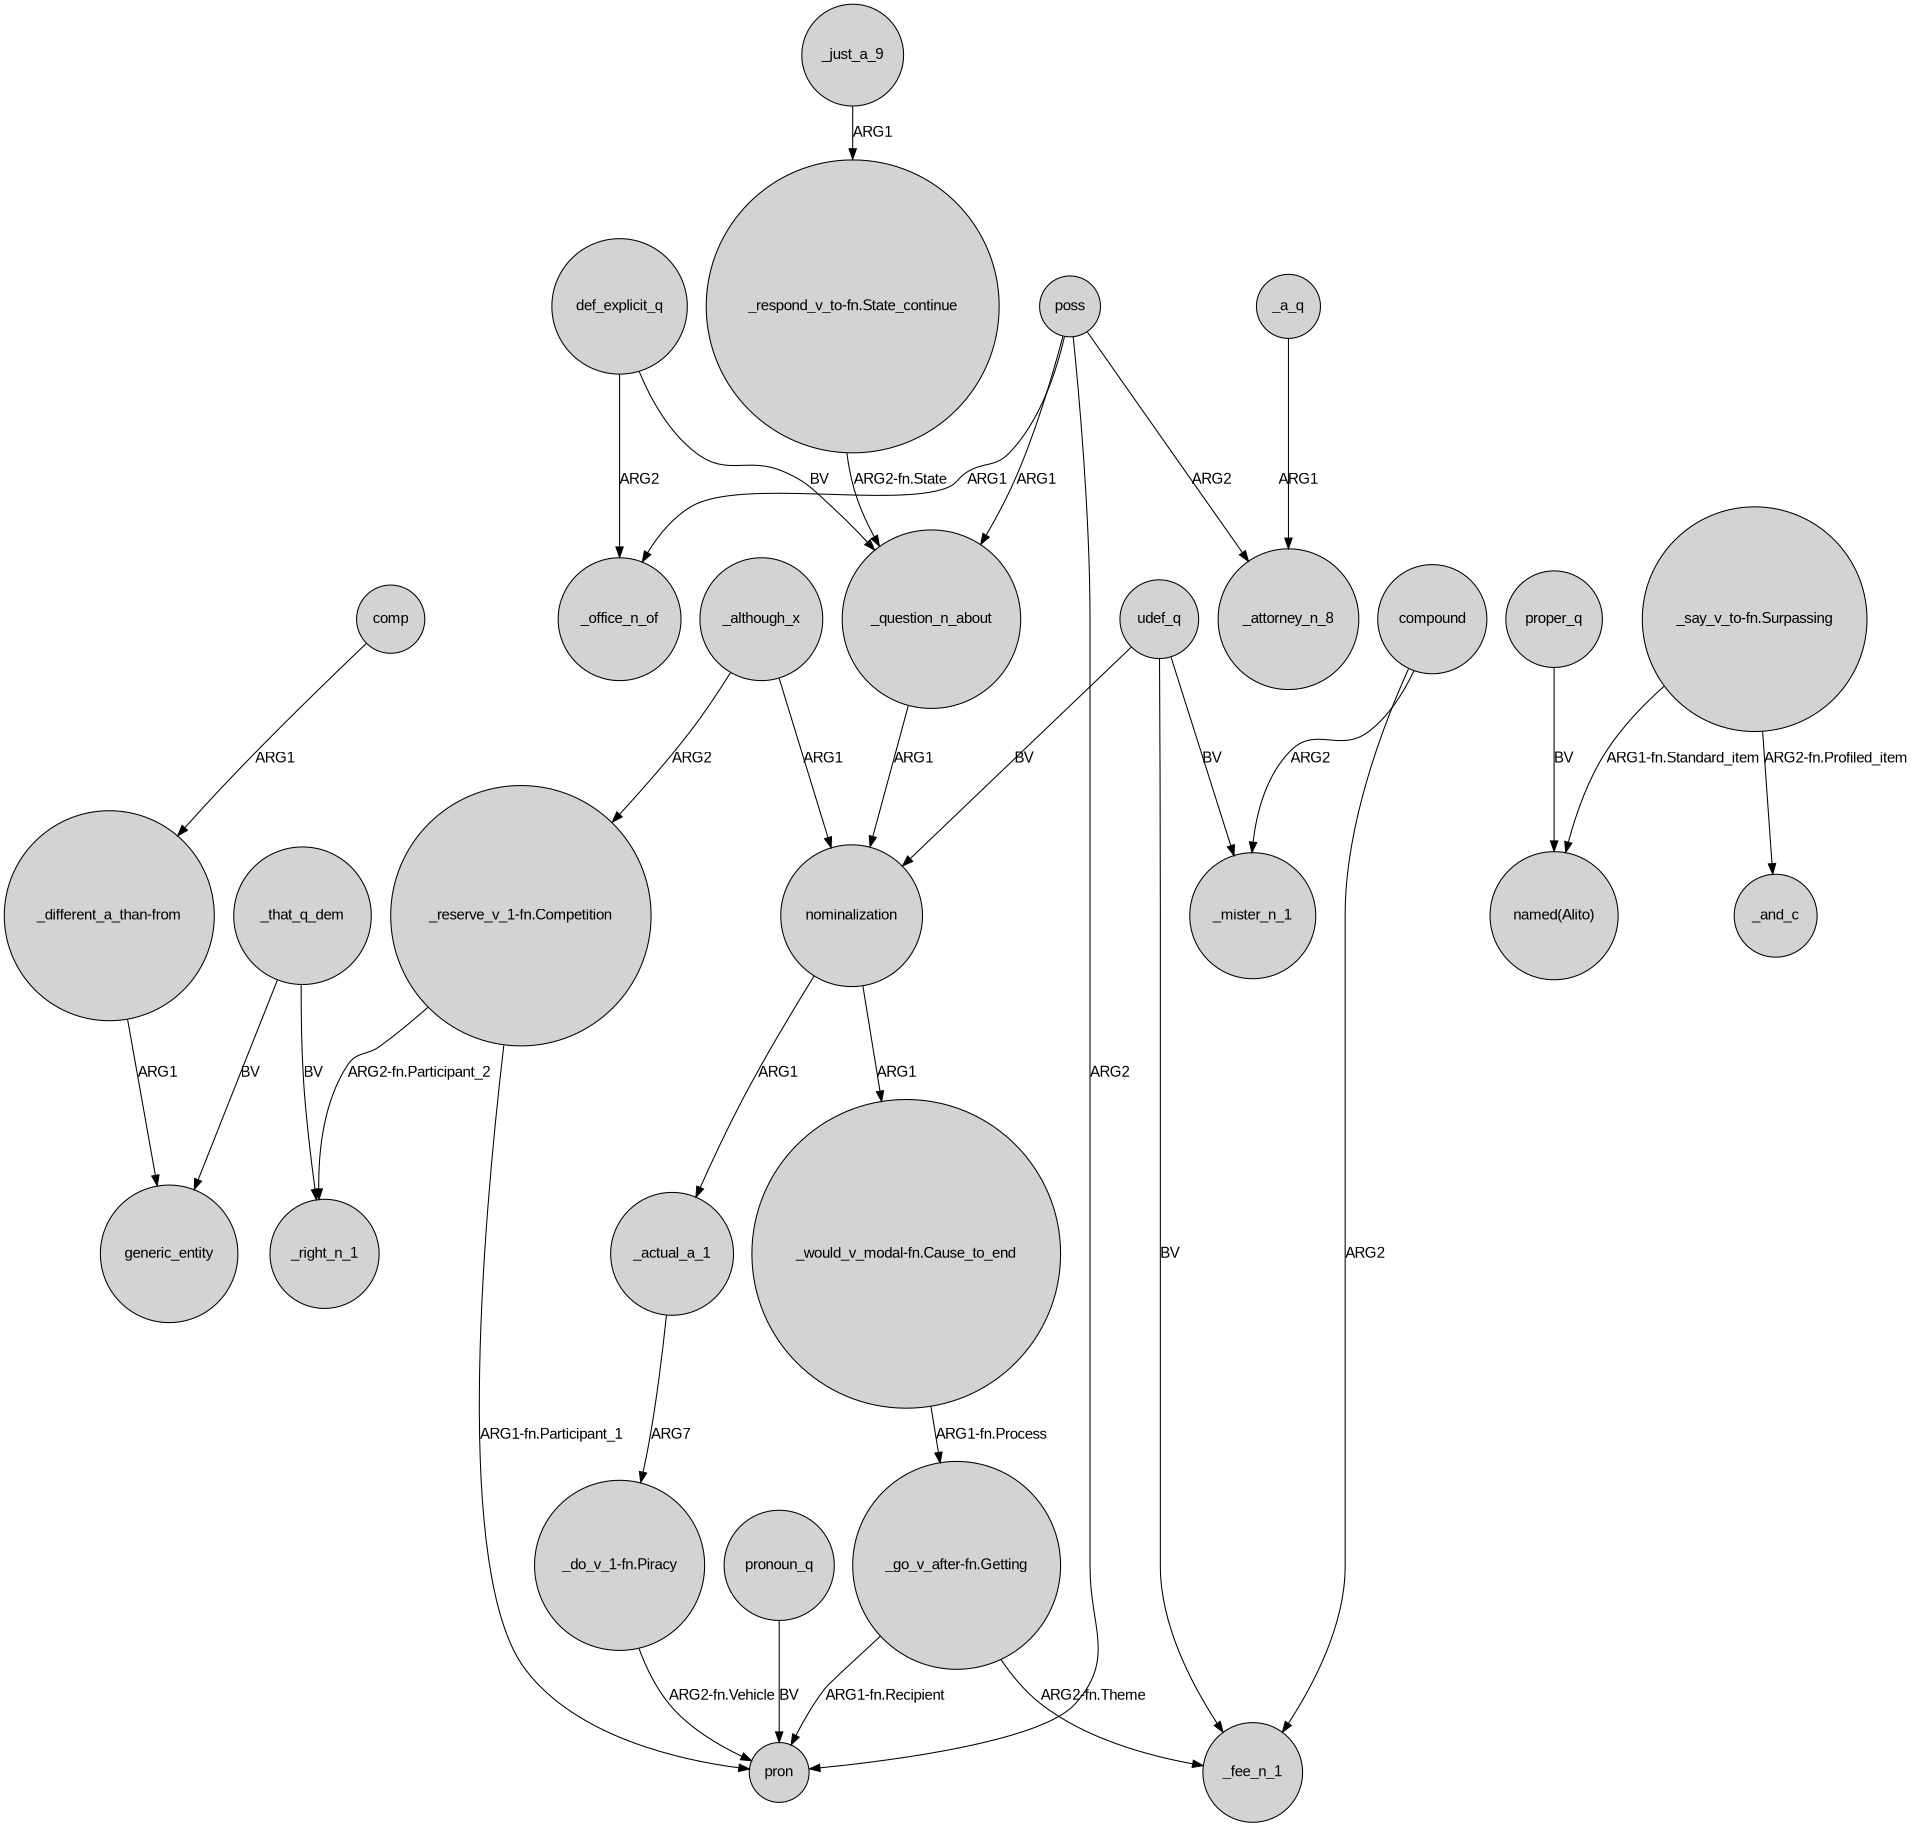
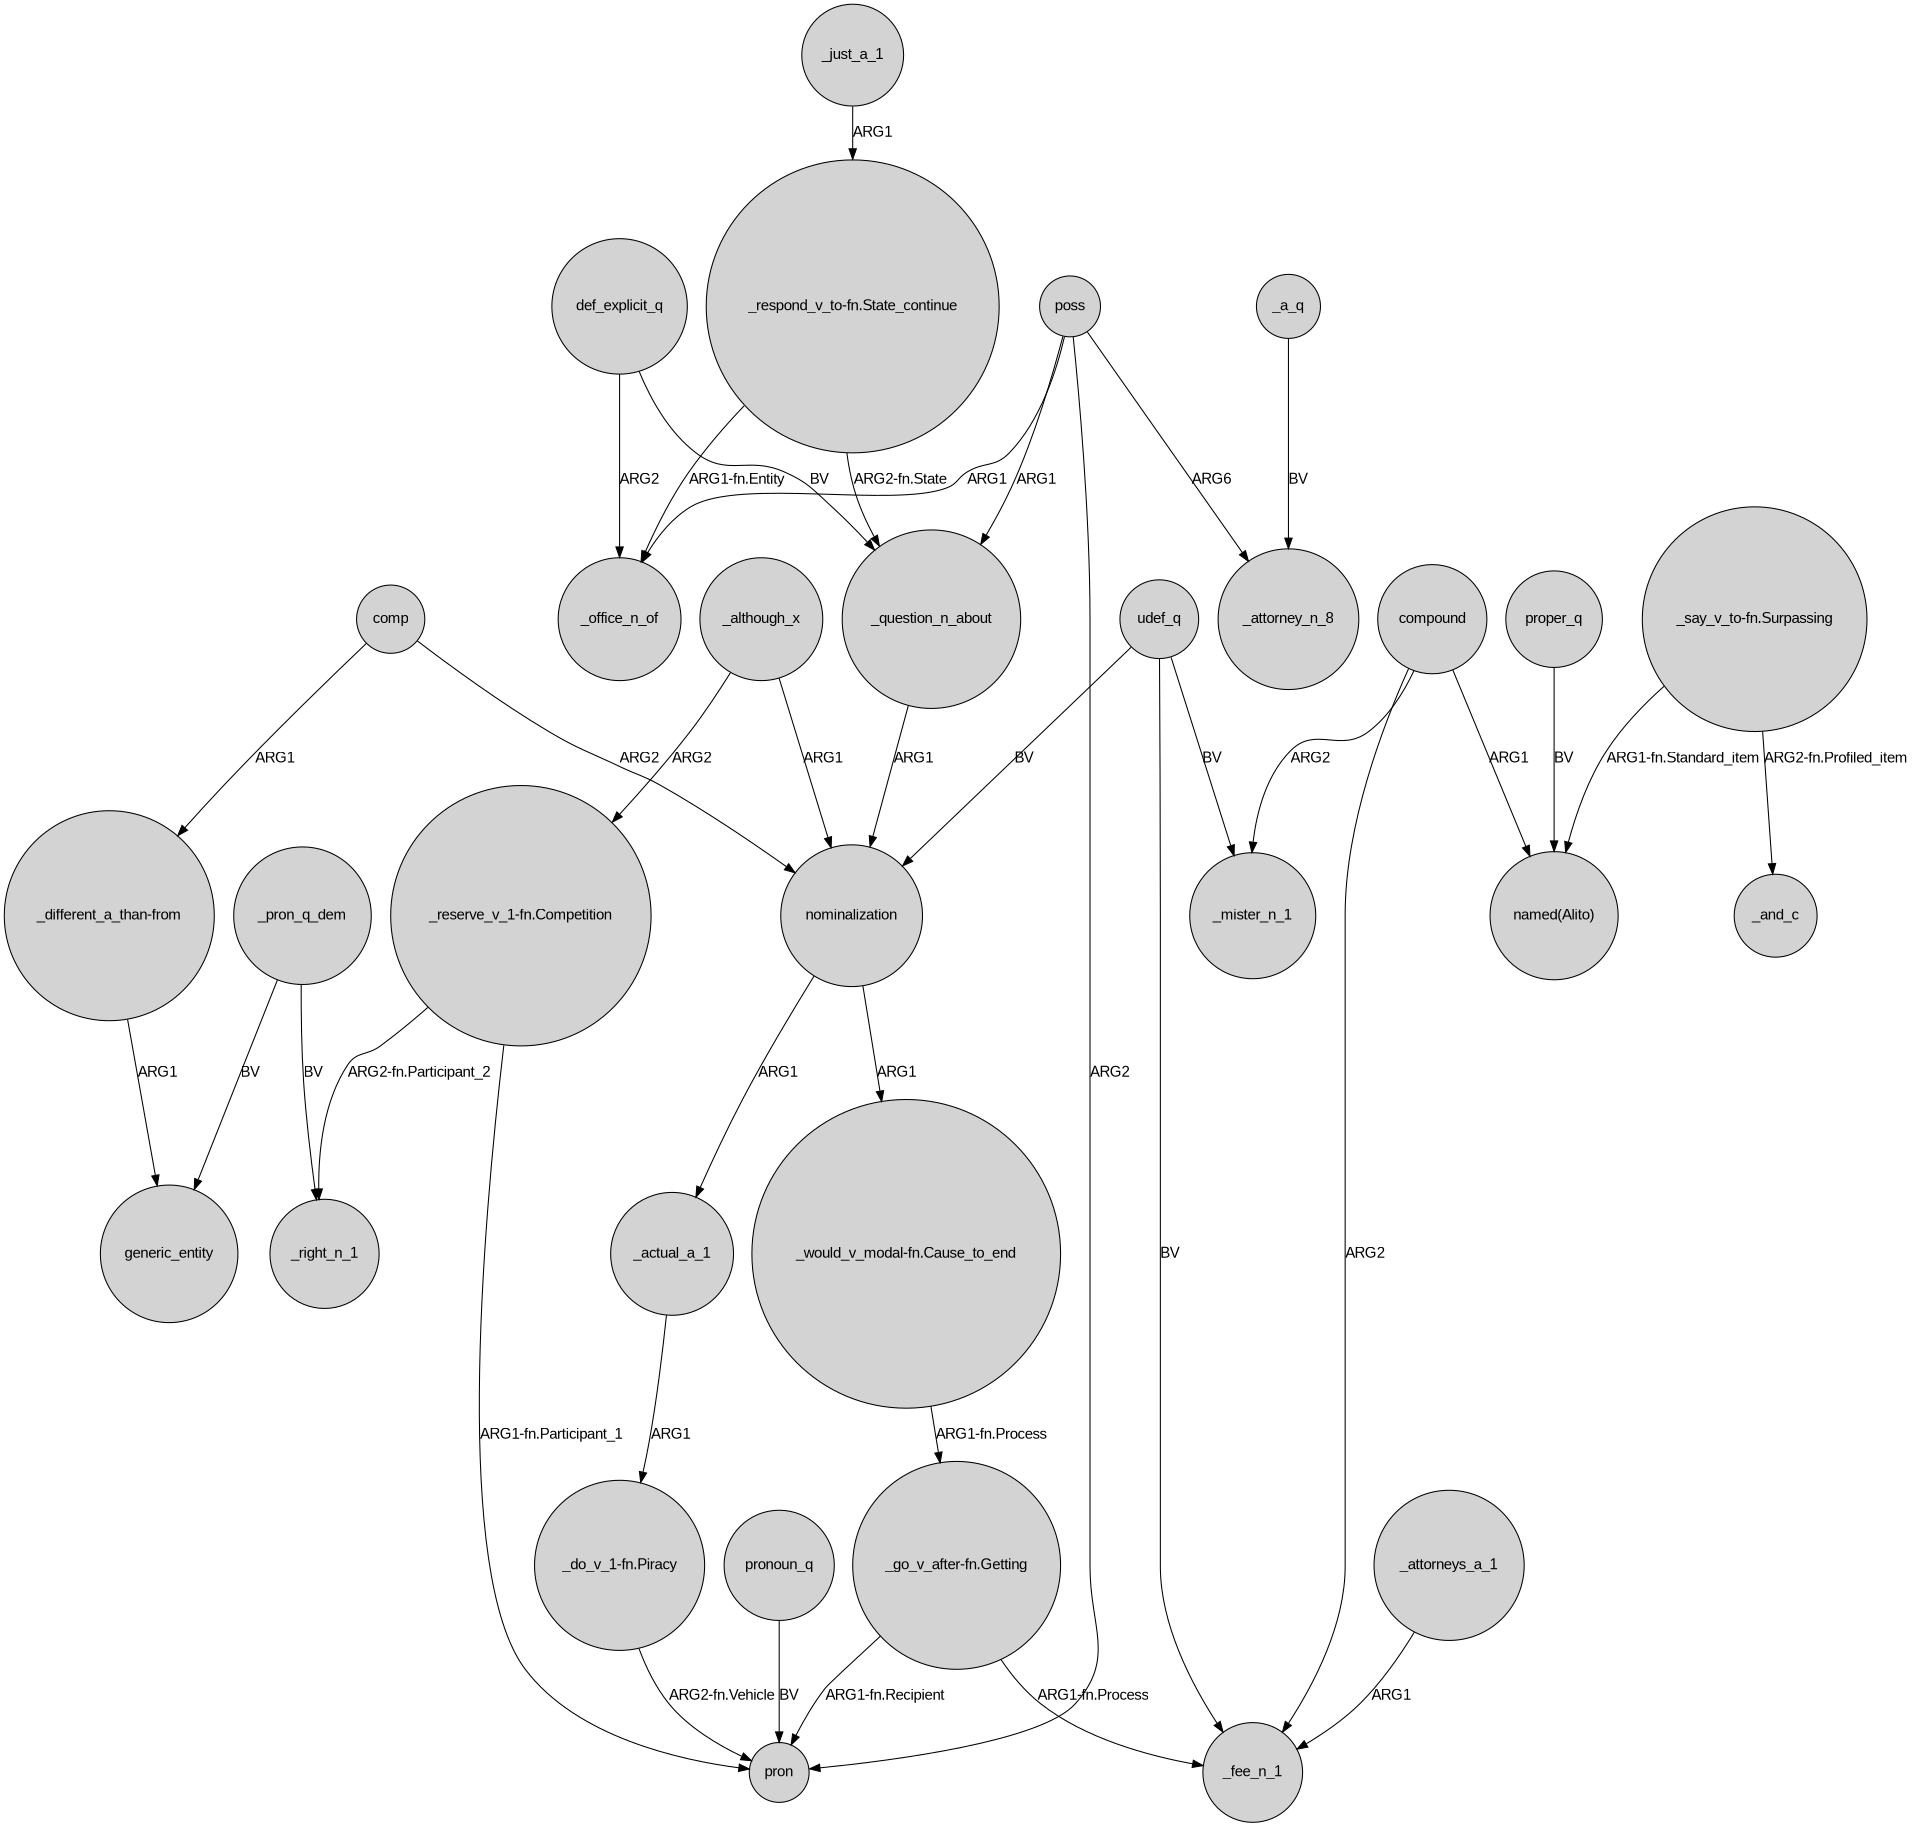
(853, 55) -> (853, 55)
none -> (688, 474)
(1212, 480) -> (1212, 480)
(1298, 480) -> (1298, 480)
none -> (600, 757)
none -> (1489, 758)
(302, 916) -> (302, 916)
(671, 1435) -> (671, 1435)
none -> (1449, 1565)
(1093, 1696) -> (1093, 1696)
